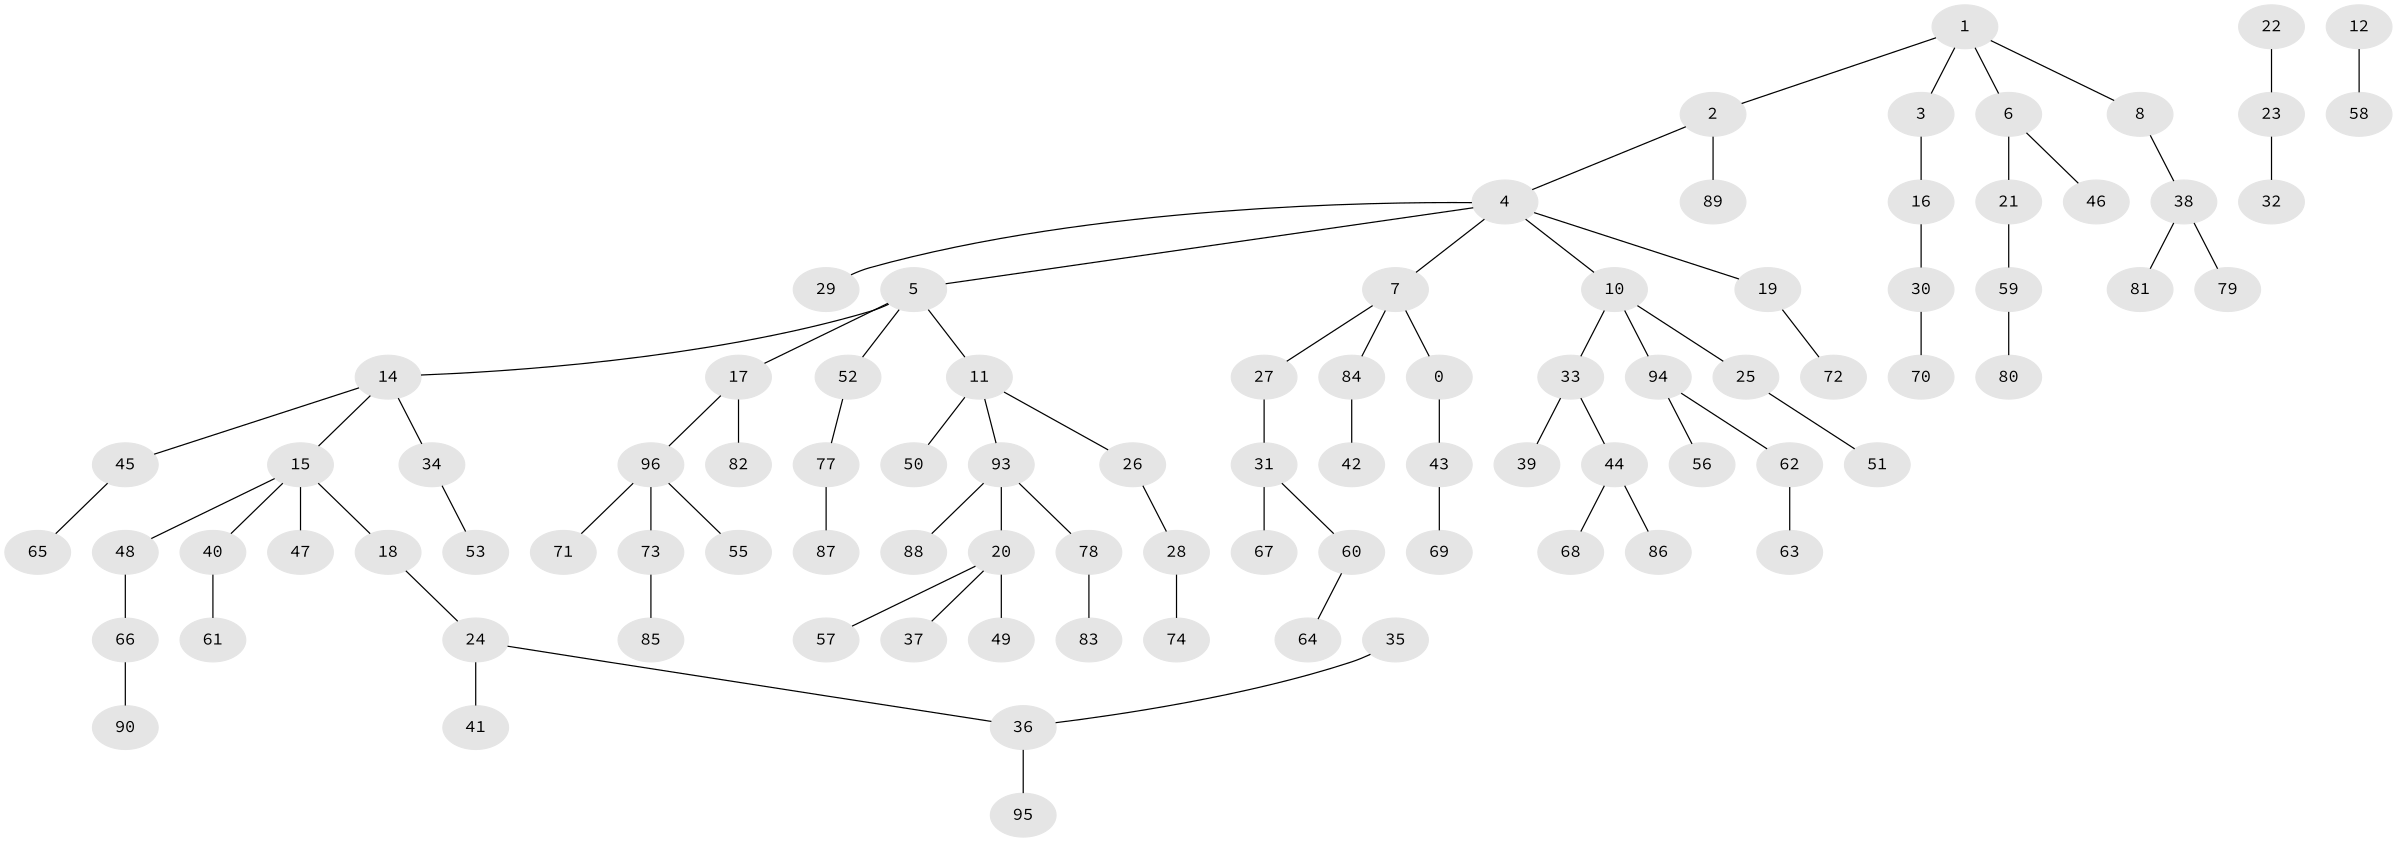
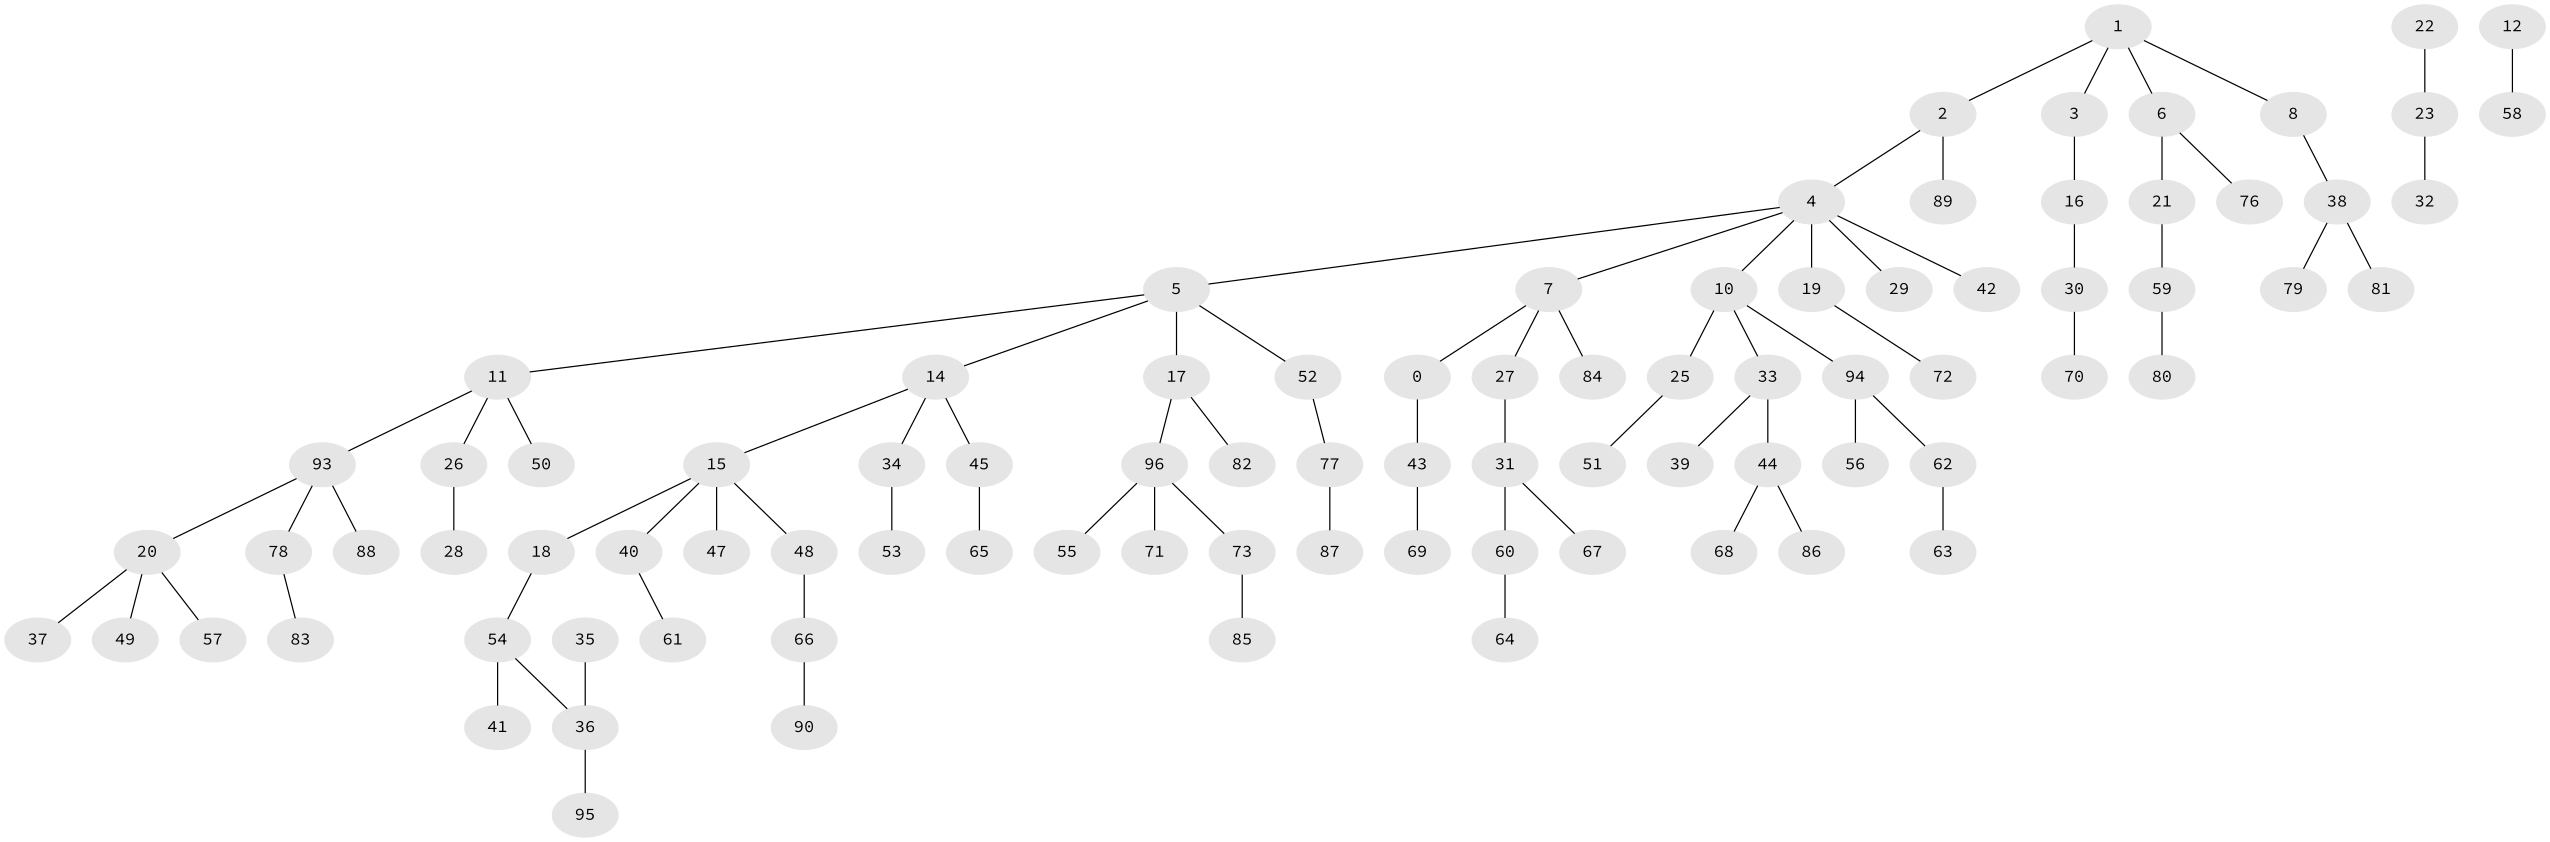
(2096, 202) -> (2250, 202)
(1352, 421) -> (1899, 246)
(476, 640) -> (498, 640)
(1177, 640) -> none
